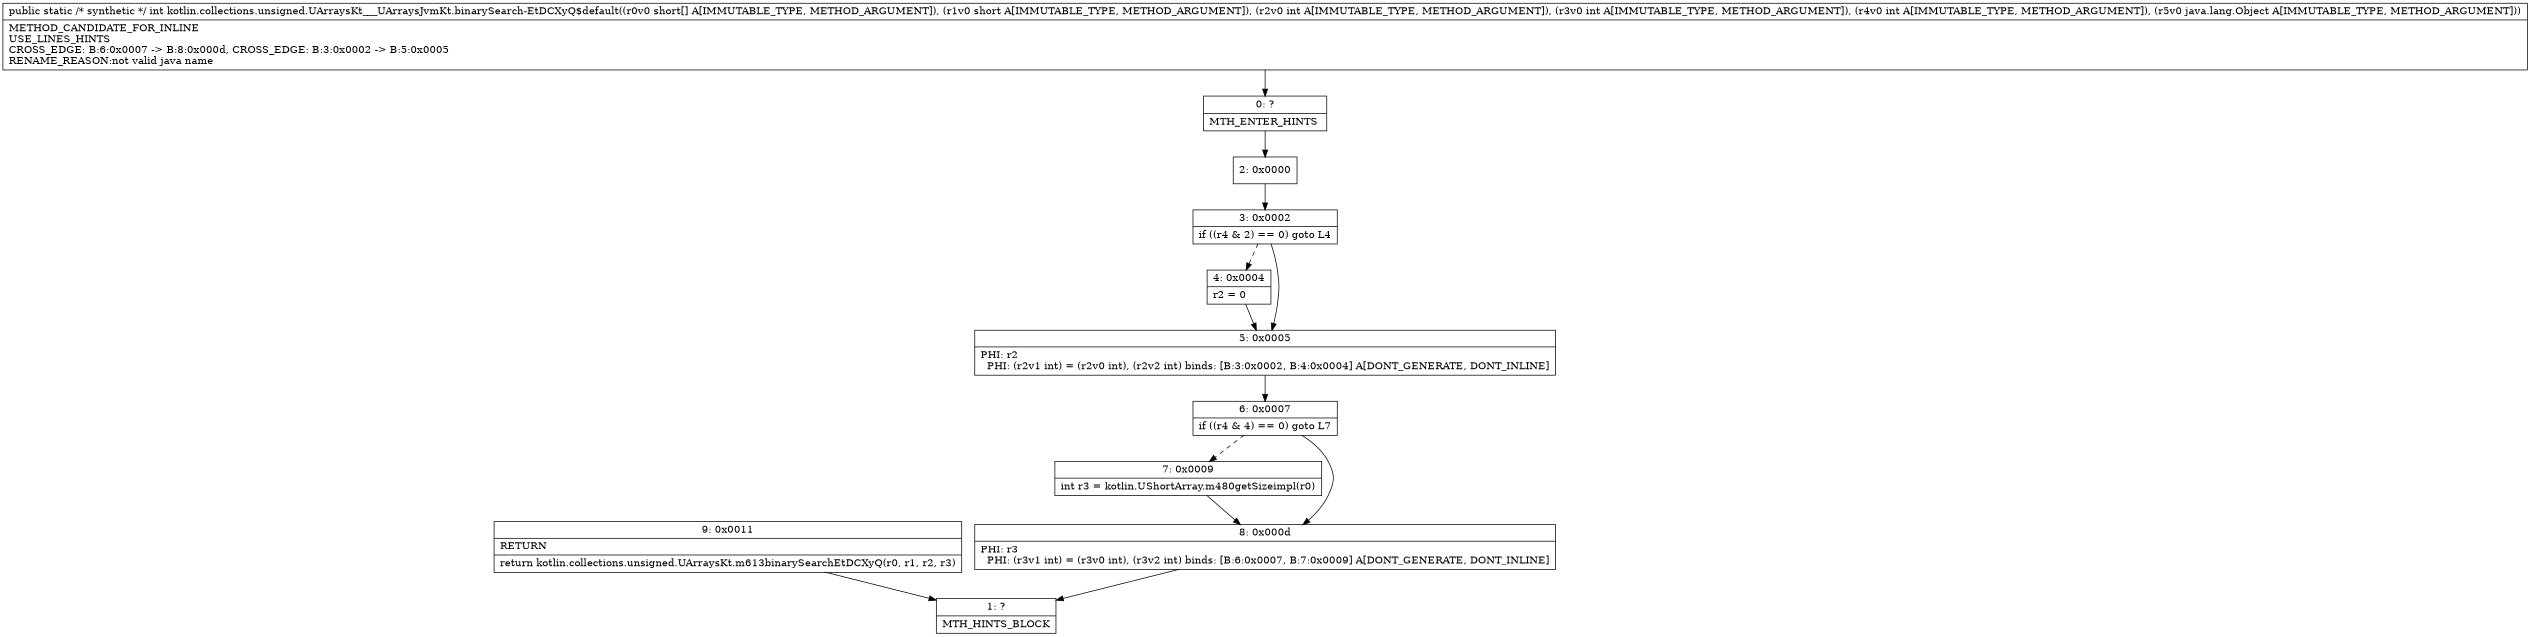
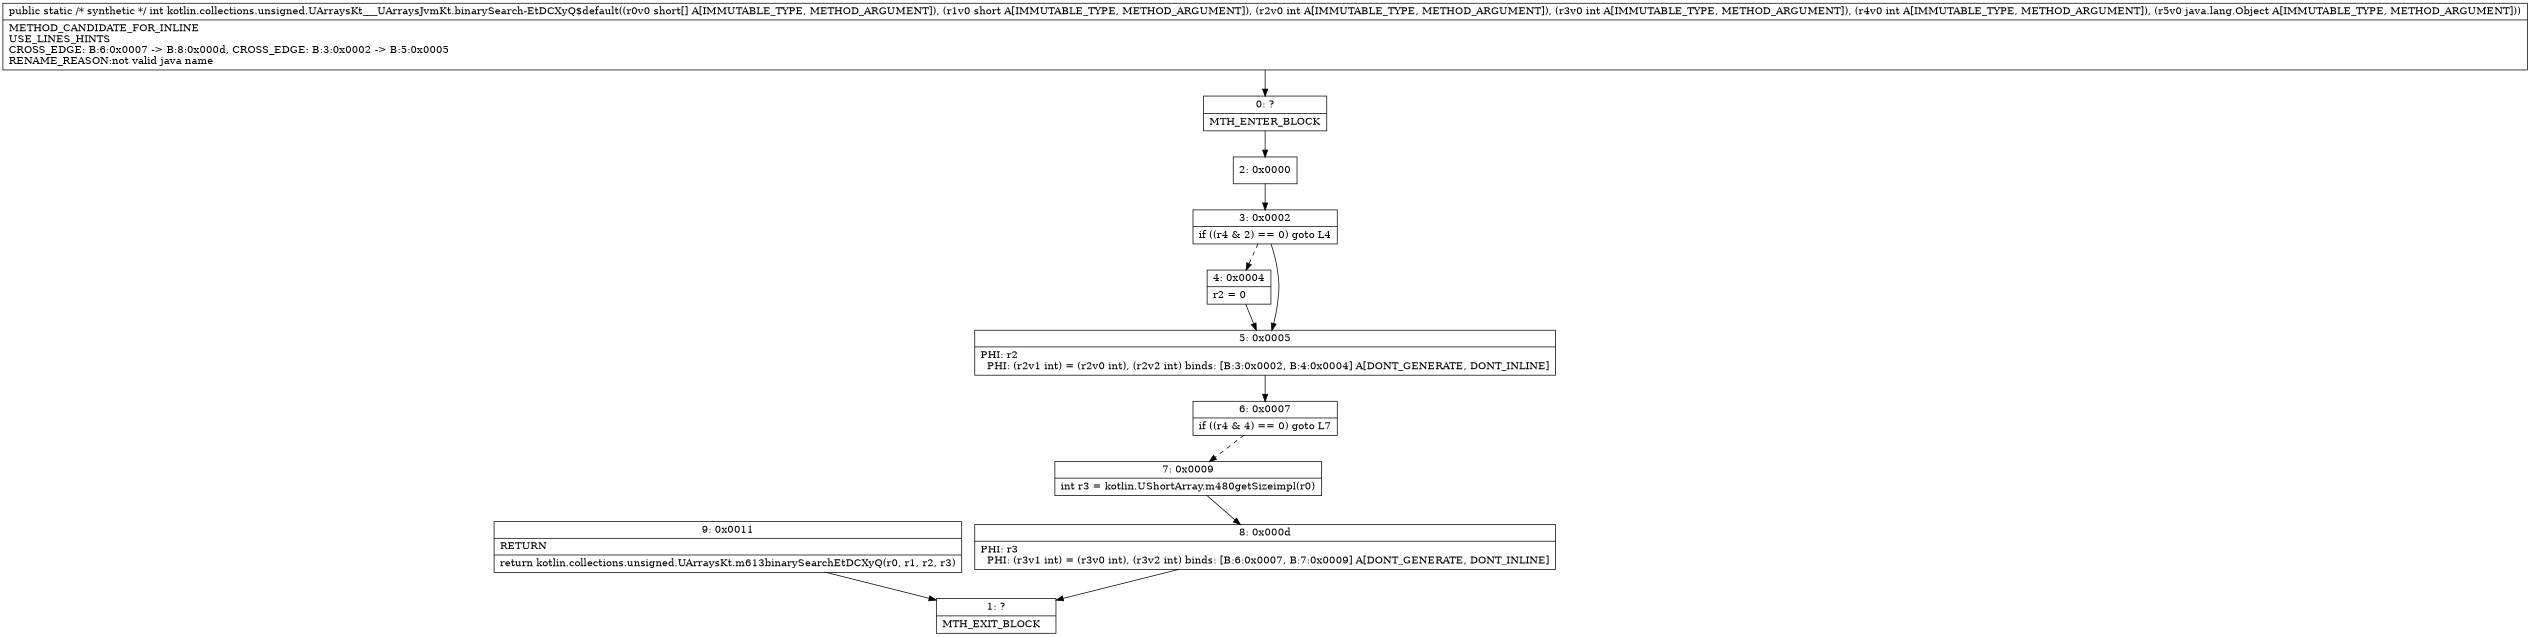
(1264, 122) -> (1265, 122)
(1333, 475) -> none
(996, 624) -> (991, 624)
